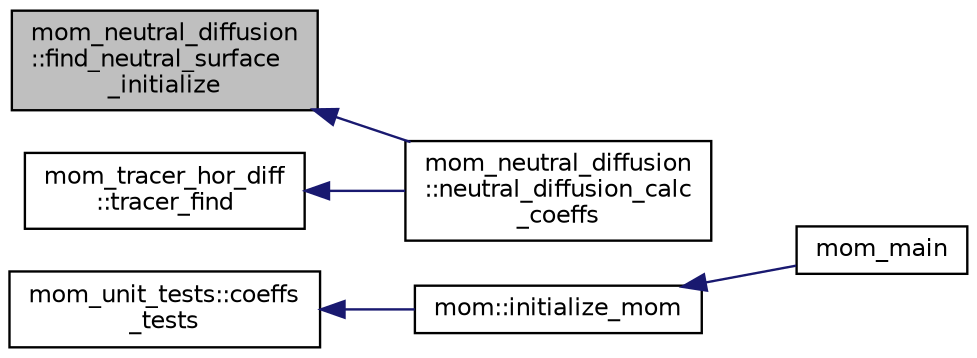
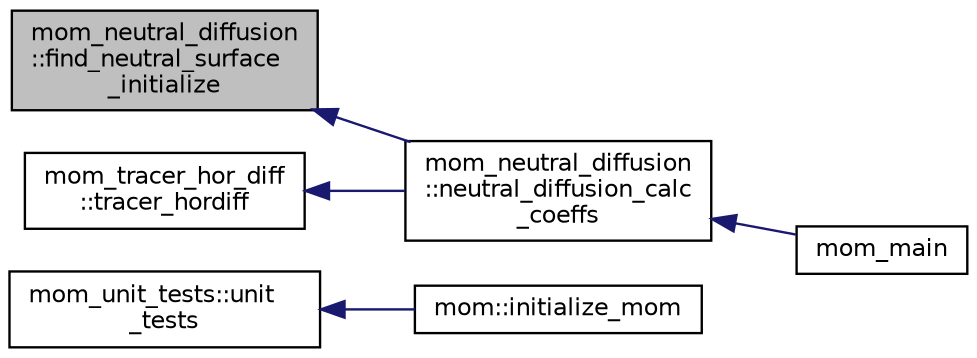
(165, 191) -> (165, 191)
(751, 274) -> (766, 229)
(165, 309) -> (165, 309)
